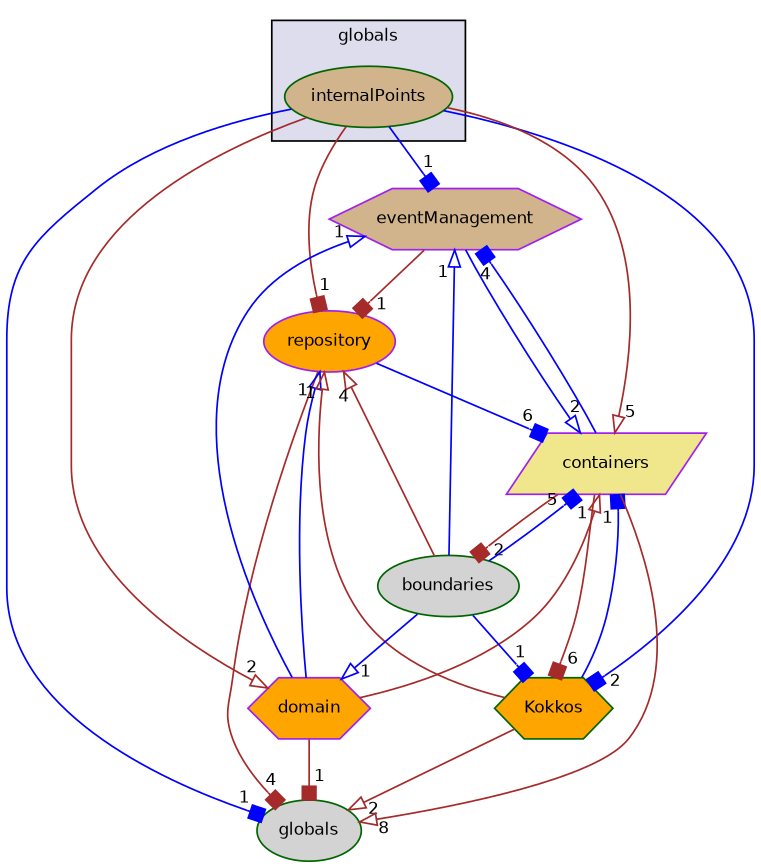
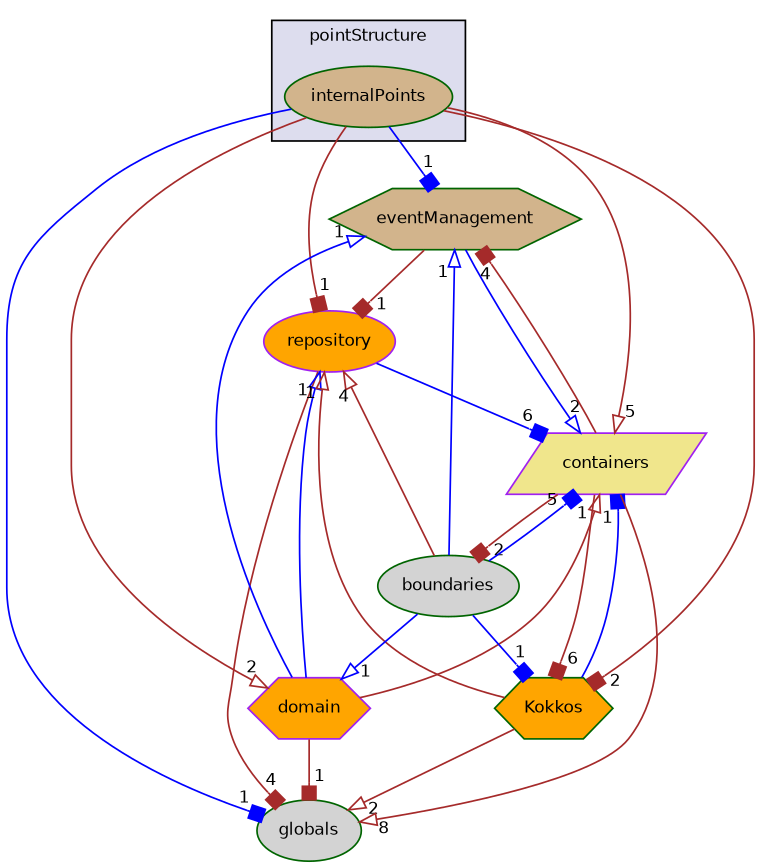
(369, 37) -> (369, 37)
(455, 219) -> (455, 219)
(752, 329) -> (752, 329)
(546, 347) -> (546, 347)
